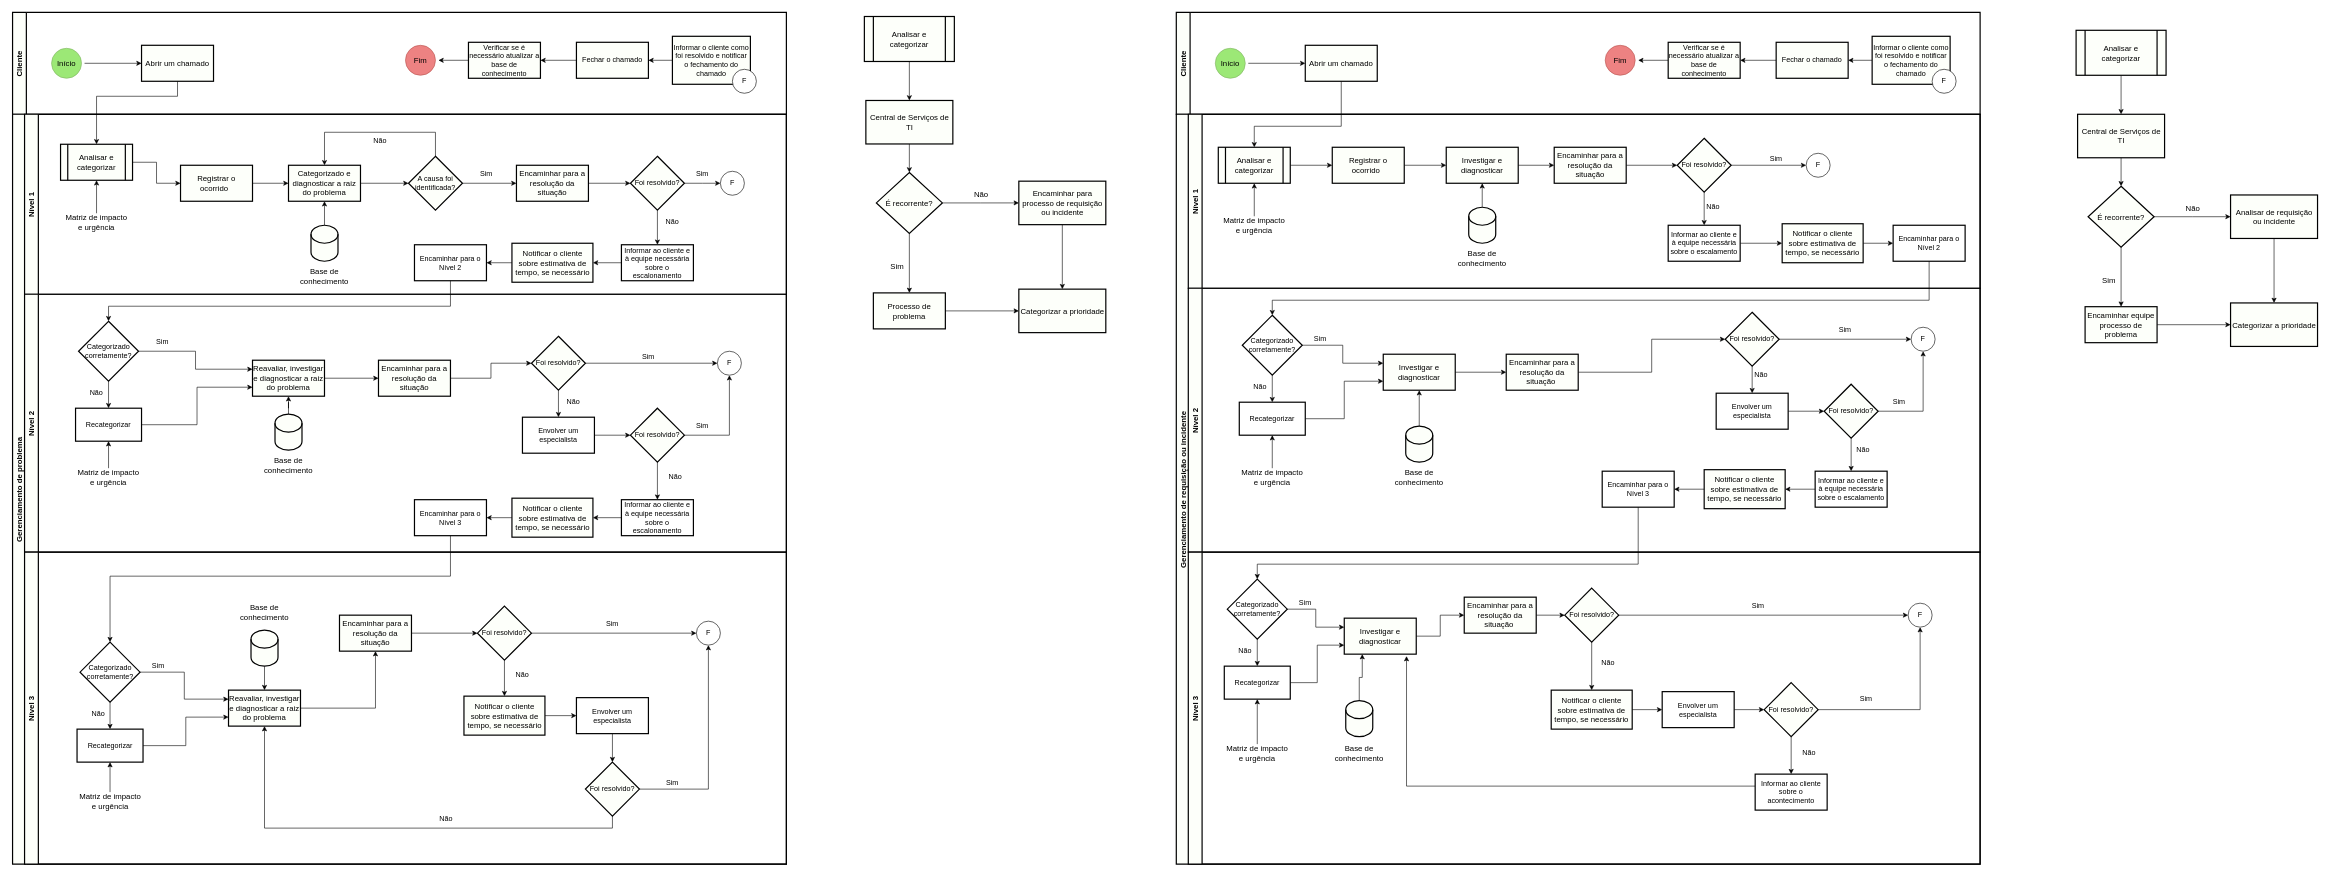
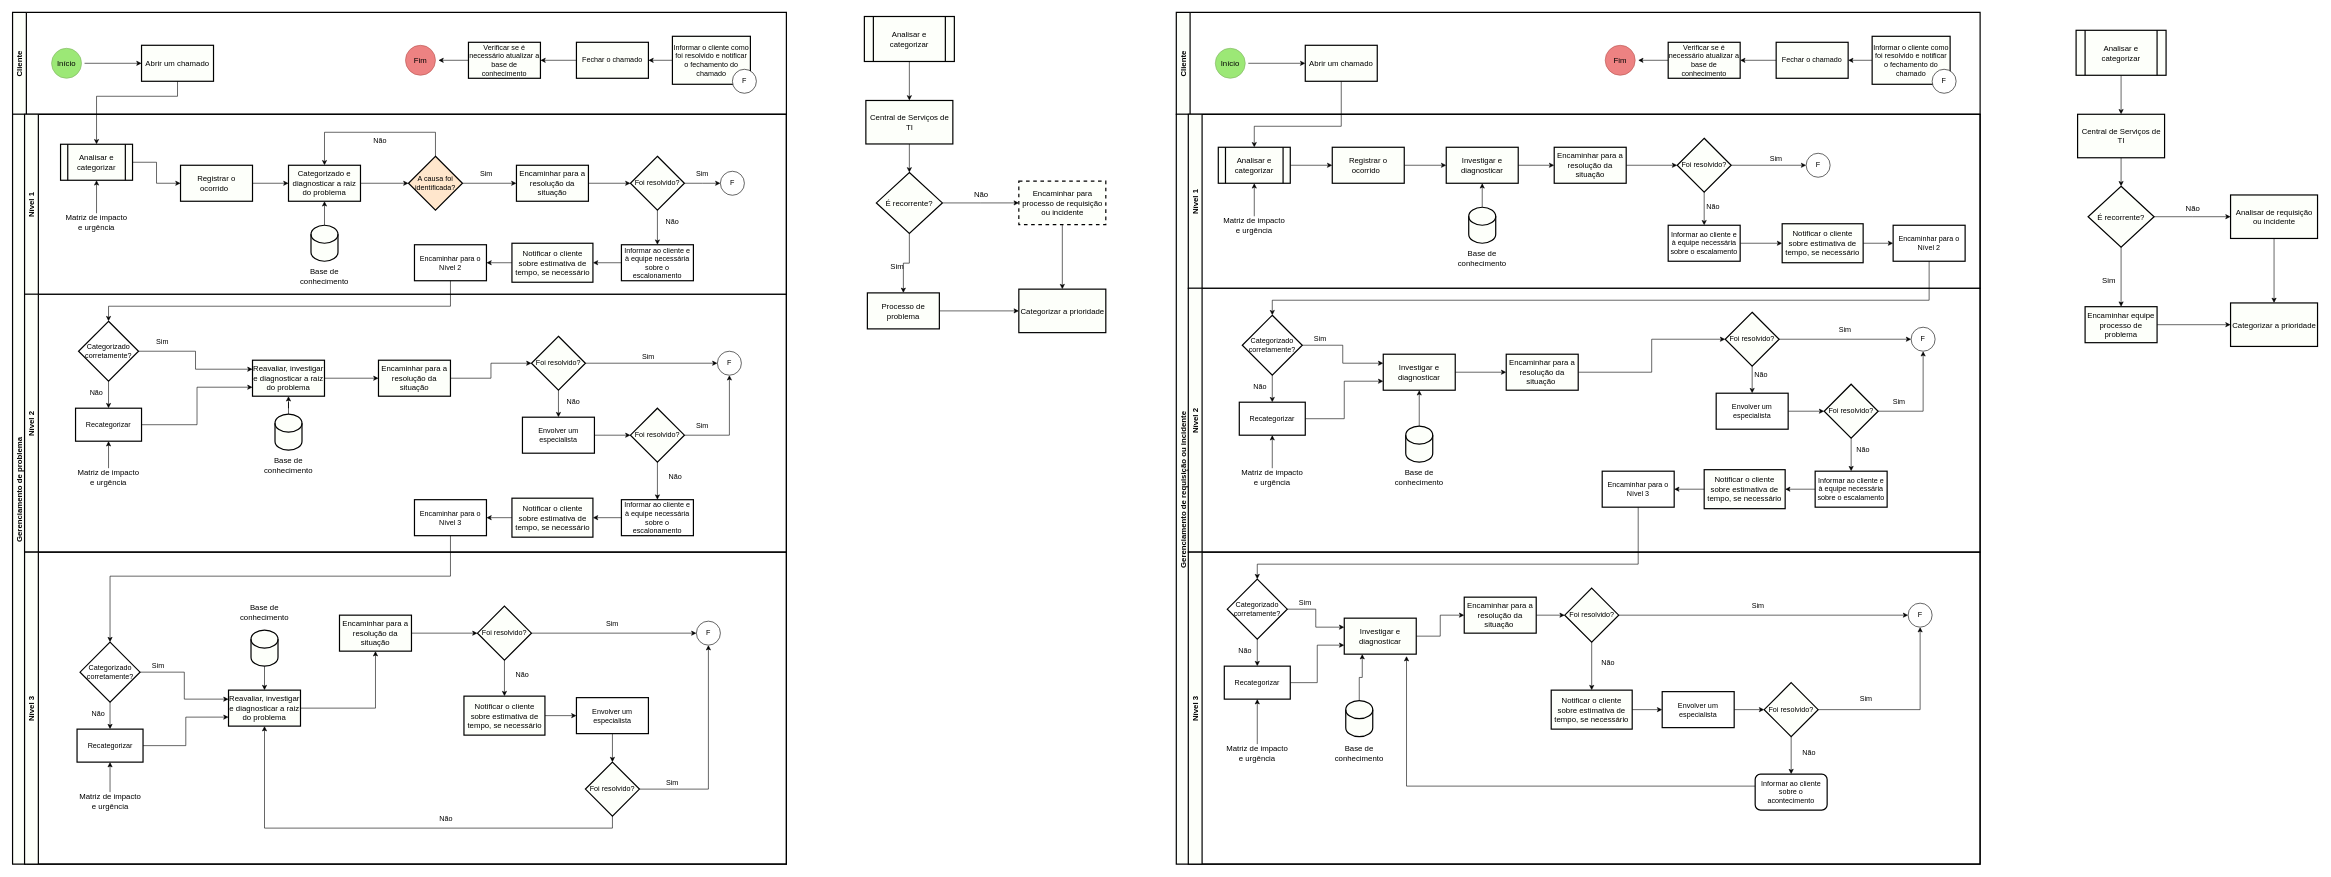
(435, 183) -> (435, 183)
(1062, 203) -> (1062, 203)
(909, 311) -> (903, 311)
(1791, 792) -> (1791, 792)
